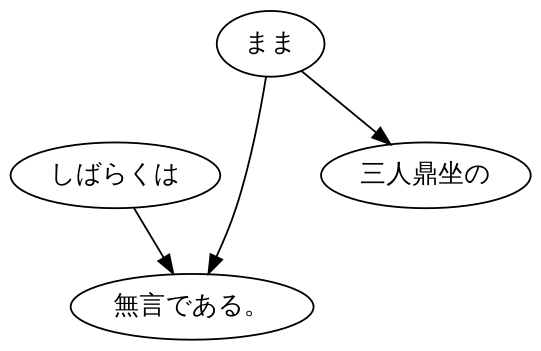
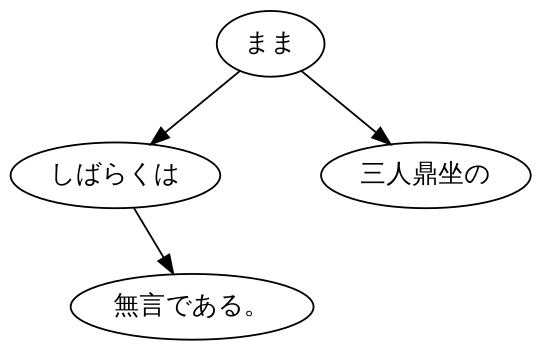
(247, 168) -> (203, 102)
